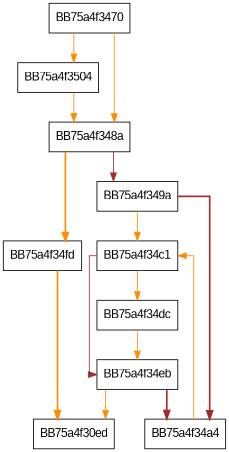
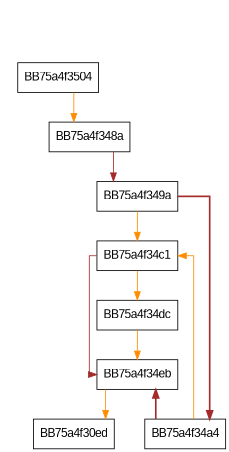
(90, 18) -> none
(42, 256) -> none
(167, 400) -> (156, 408)
